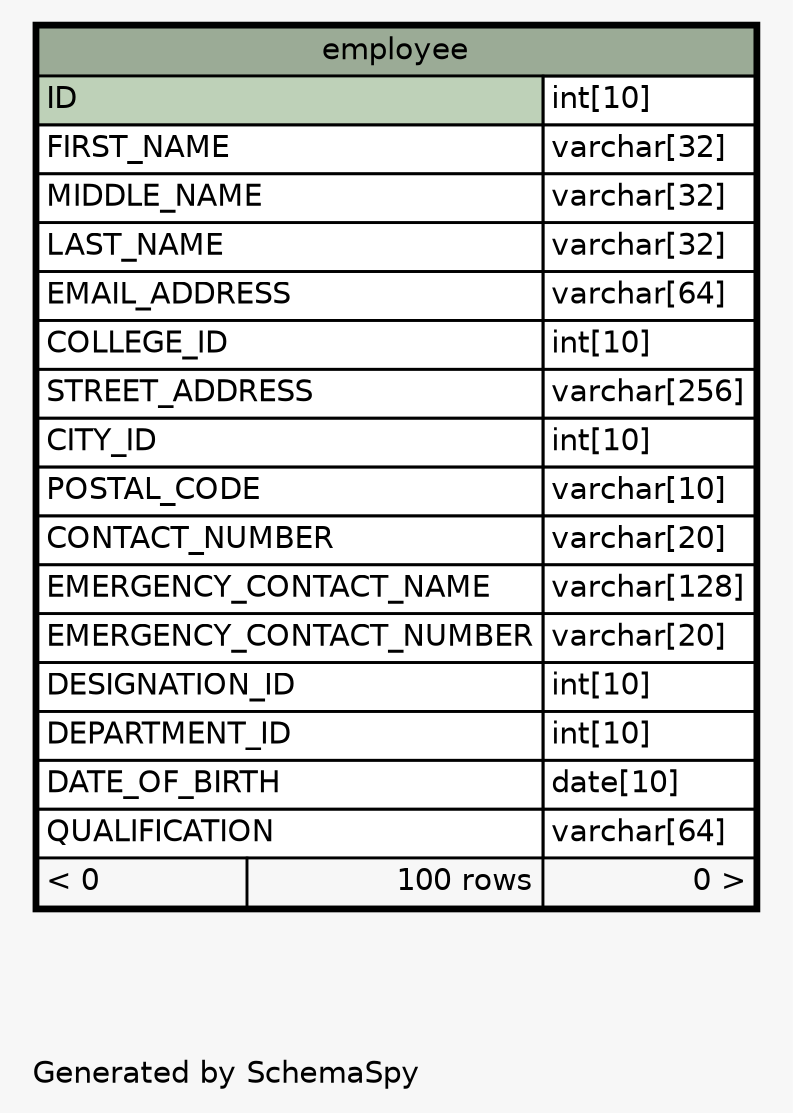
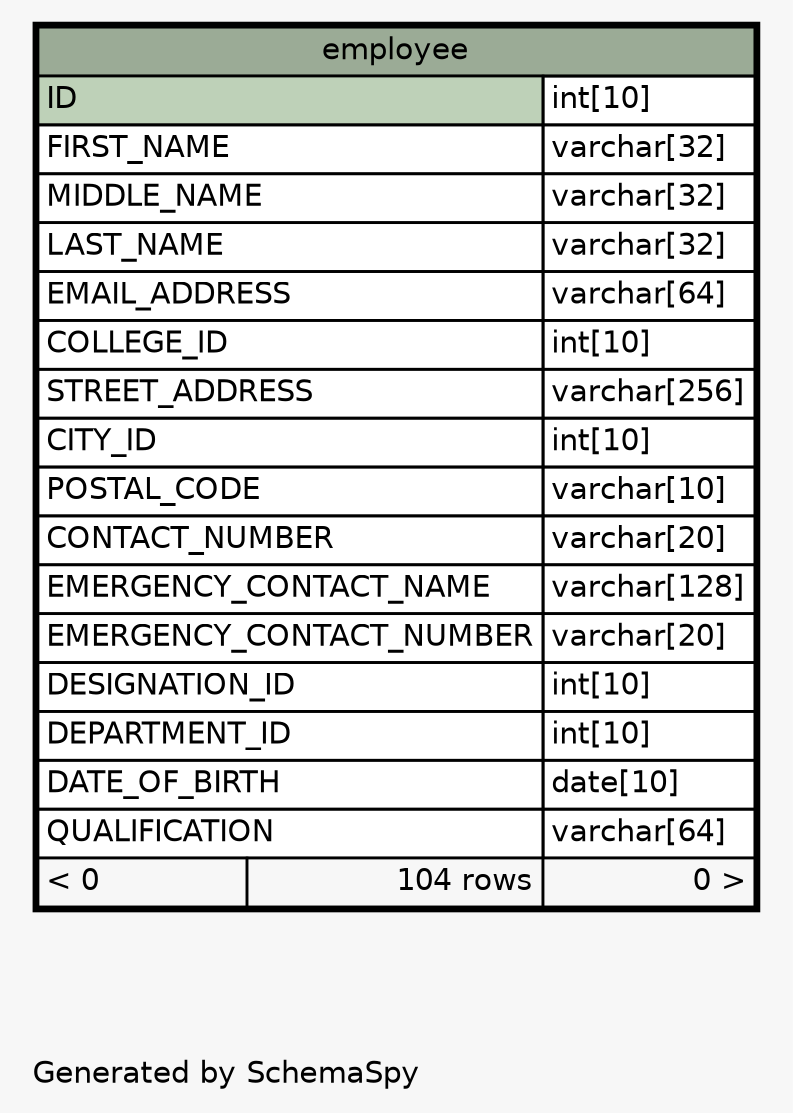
(466, 881) -> (466, 881)
